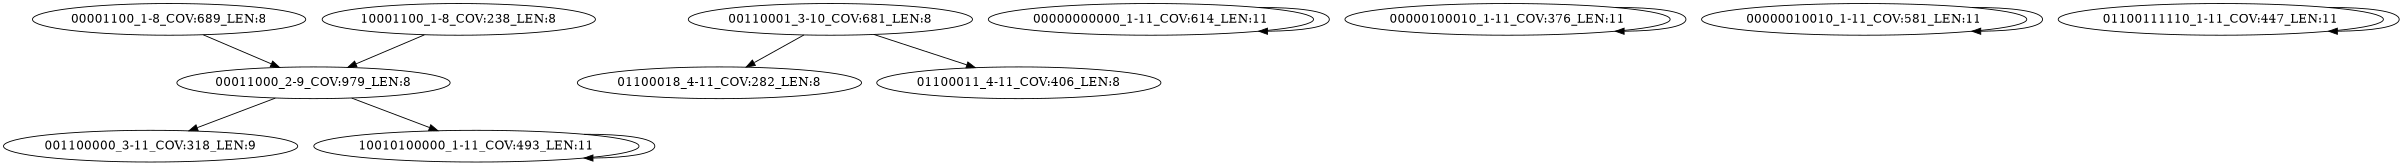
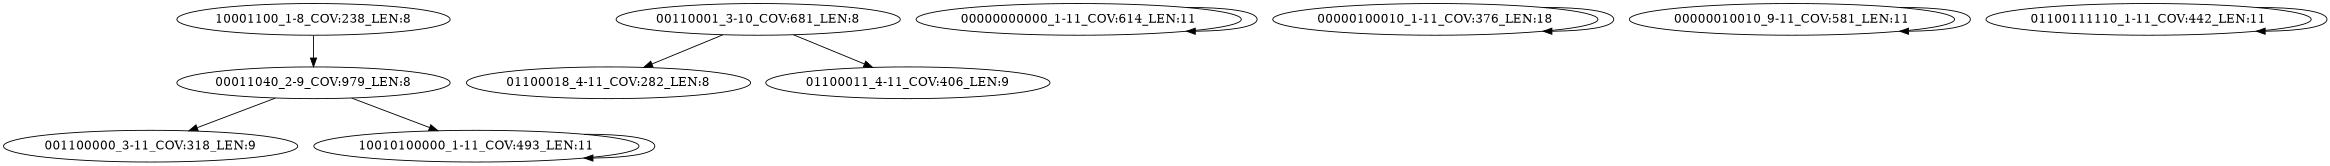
(169, 19) -> none
(1508, 19) -> (1435, 19)
(1864, 19) -> (1792, 19)
(2221, 19) -> (2149, 19)
(314, 83) -> (314, 83)
(1019, 83) -> (908, 83)
